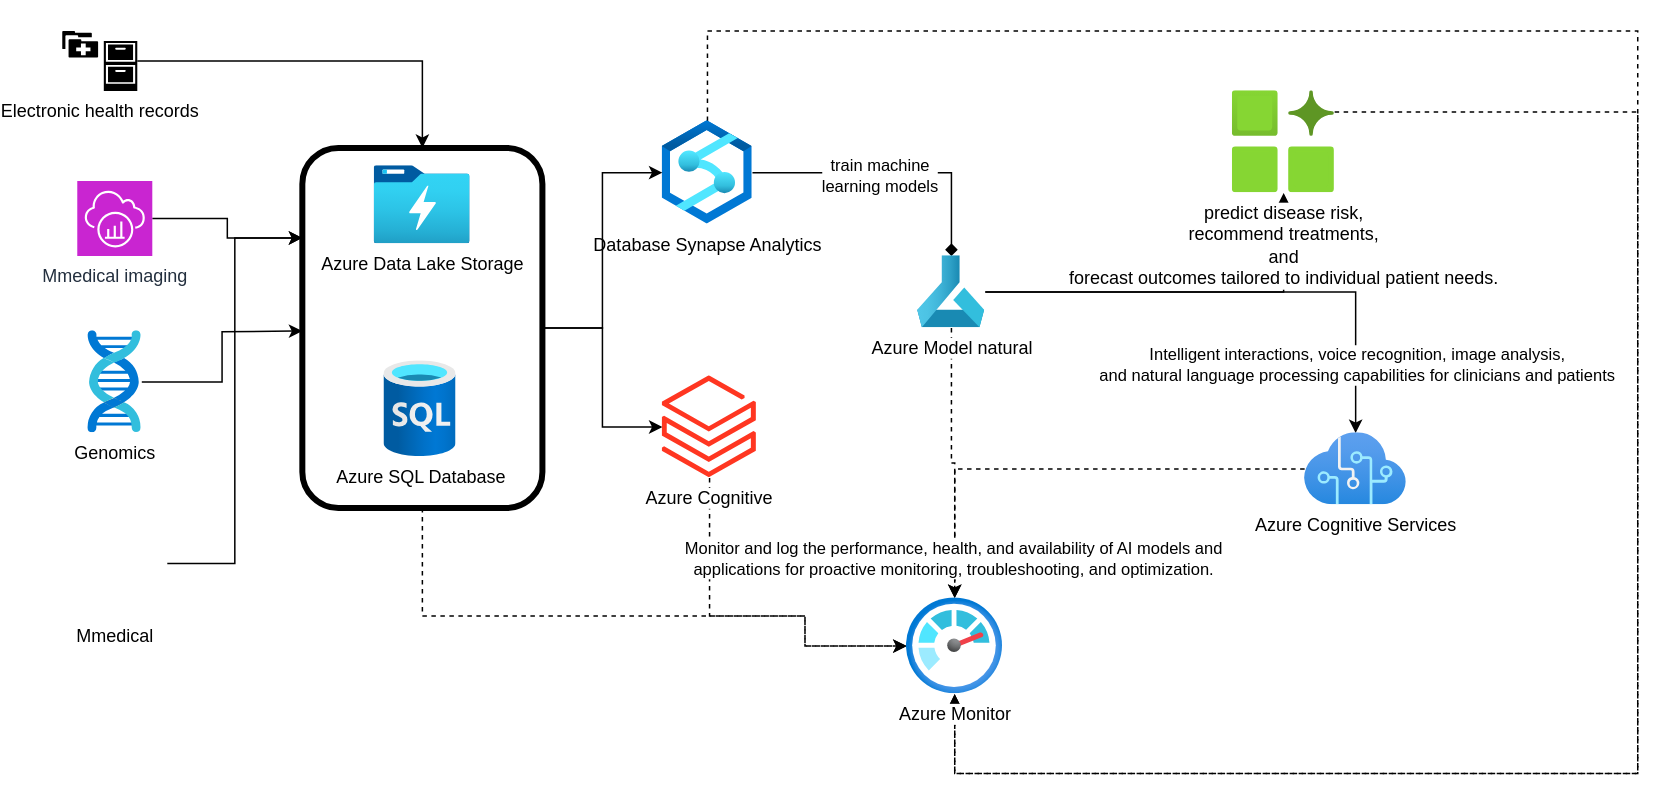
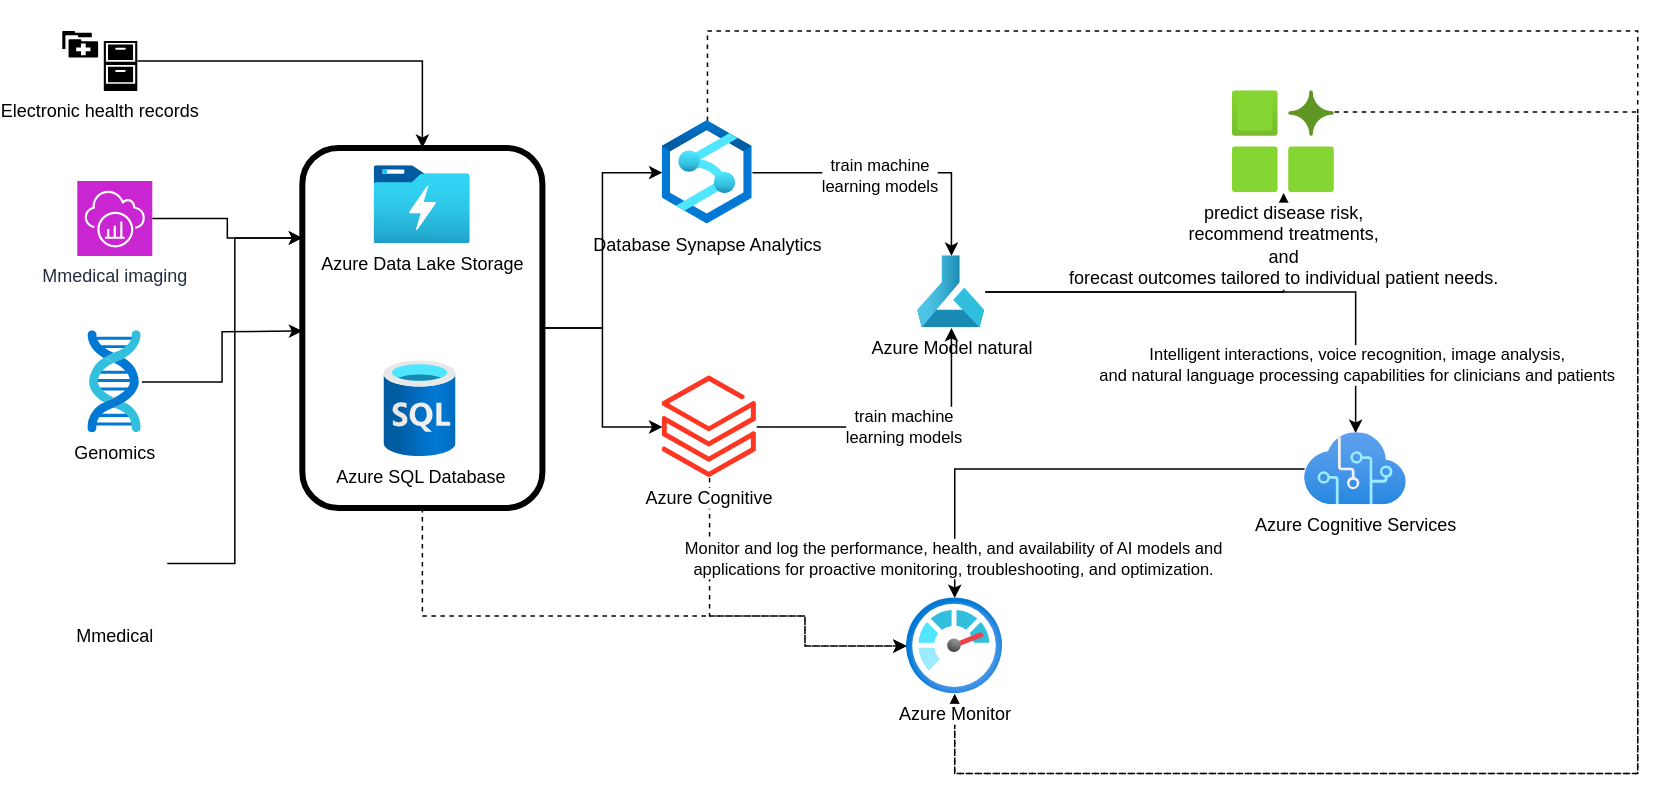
(951, 243) -> (951, 244)
none -> (802, 427)
(951, 448) -> none
(1130, 469) -> (1130, 469)
